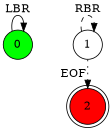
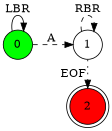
none -> (49, 45)
